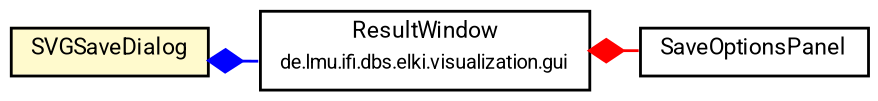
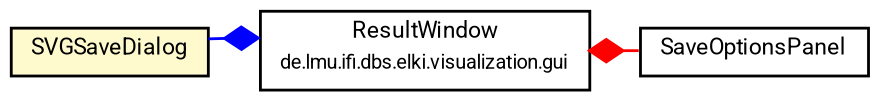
(250, 61) -> (216, 39)
